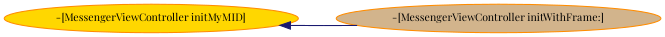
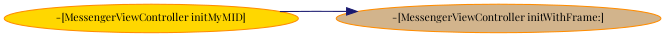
(324, 26) -> (313, 11)
